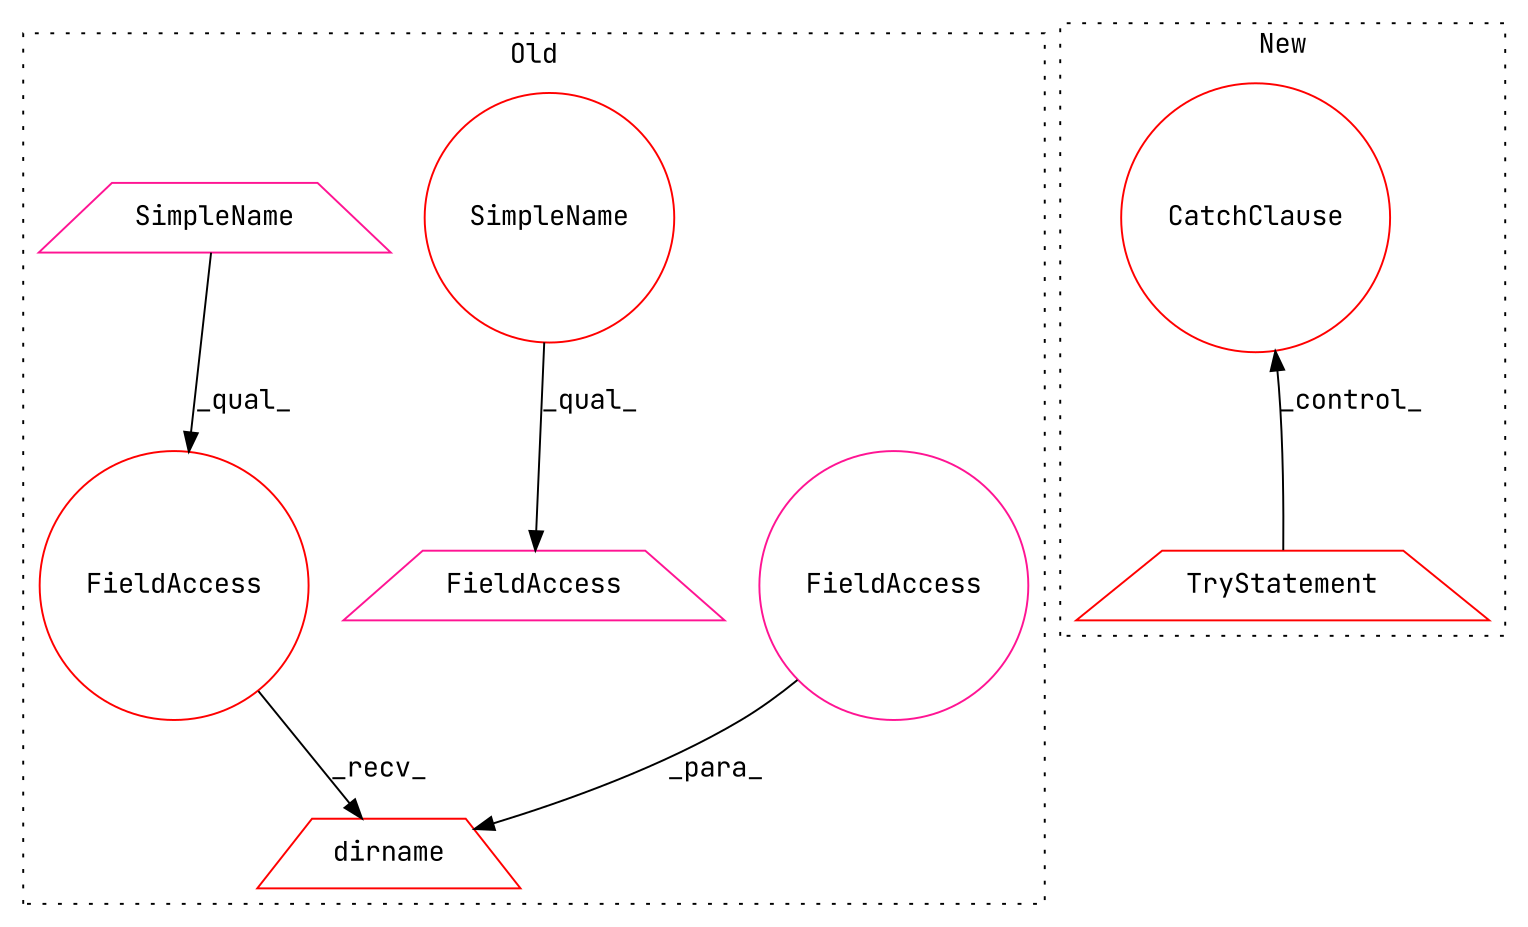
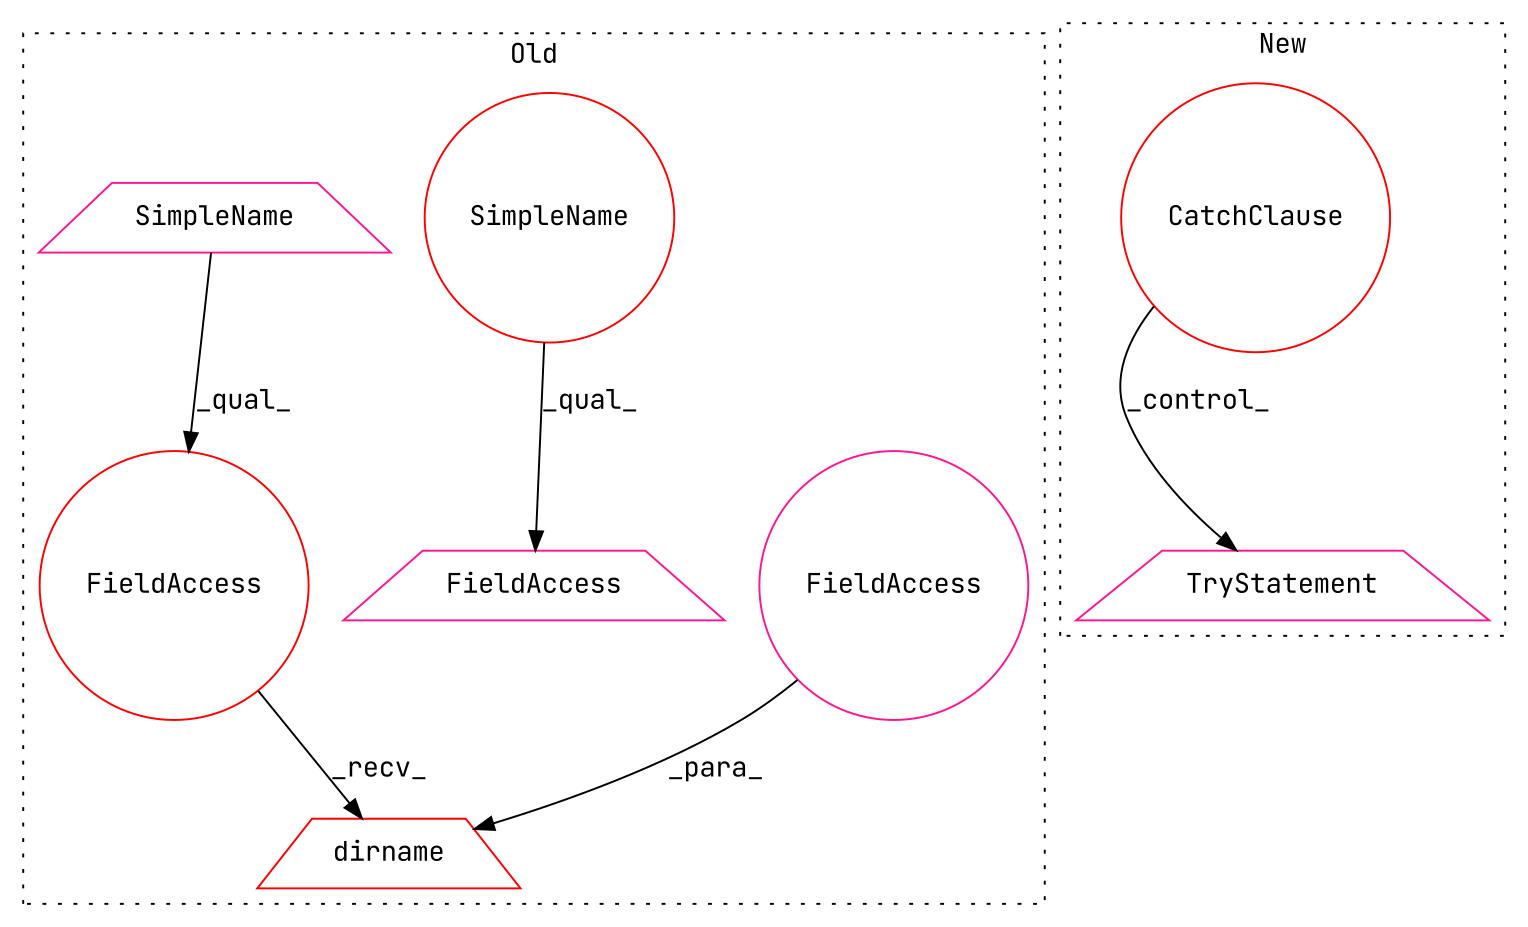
(1282, 460) -> (1134, 433)
(1283, 586) -> (1283, 586)
